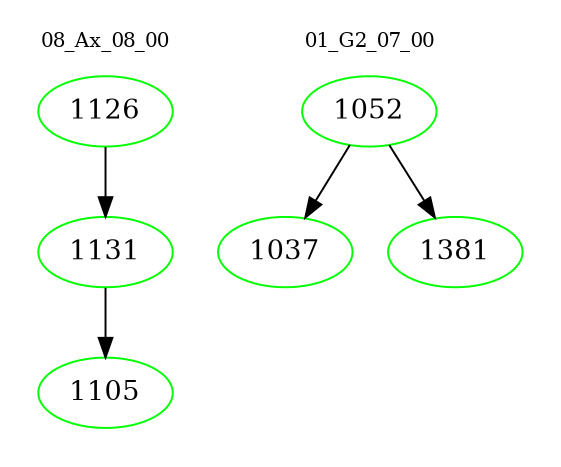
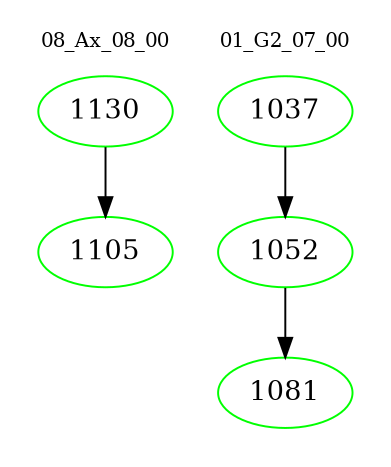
(106, 111) -> none
(333, 173) -> (285, 172)
(106, 252) -> (106, 111)
(455, 252) -> (285, 393)
